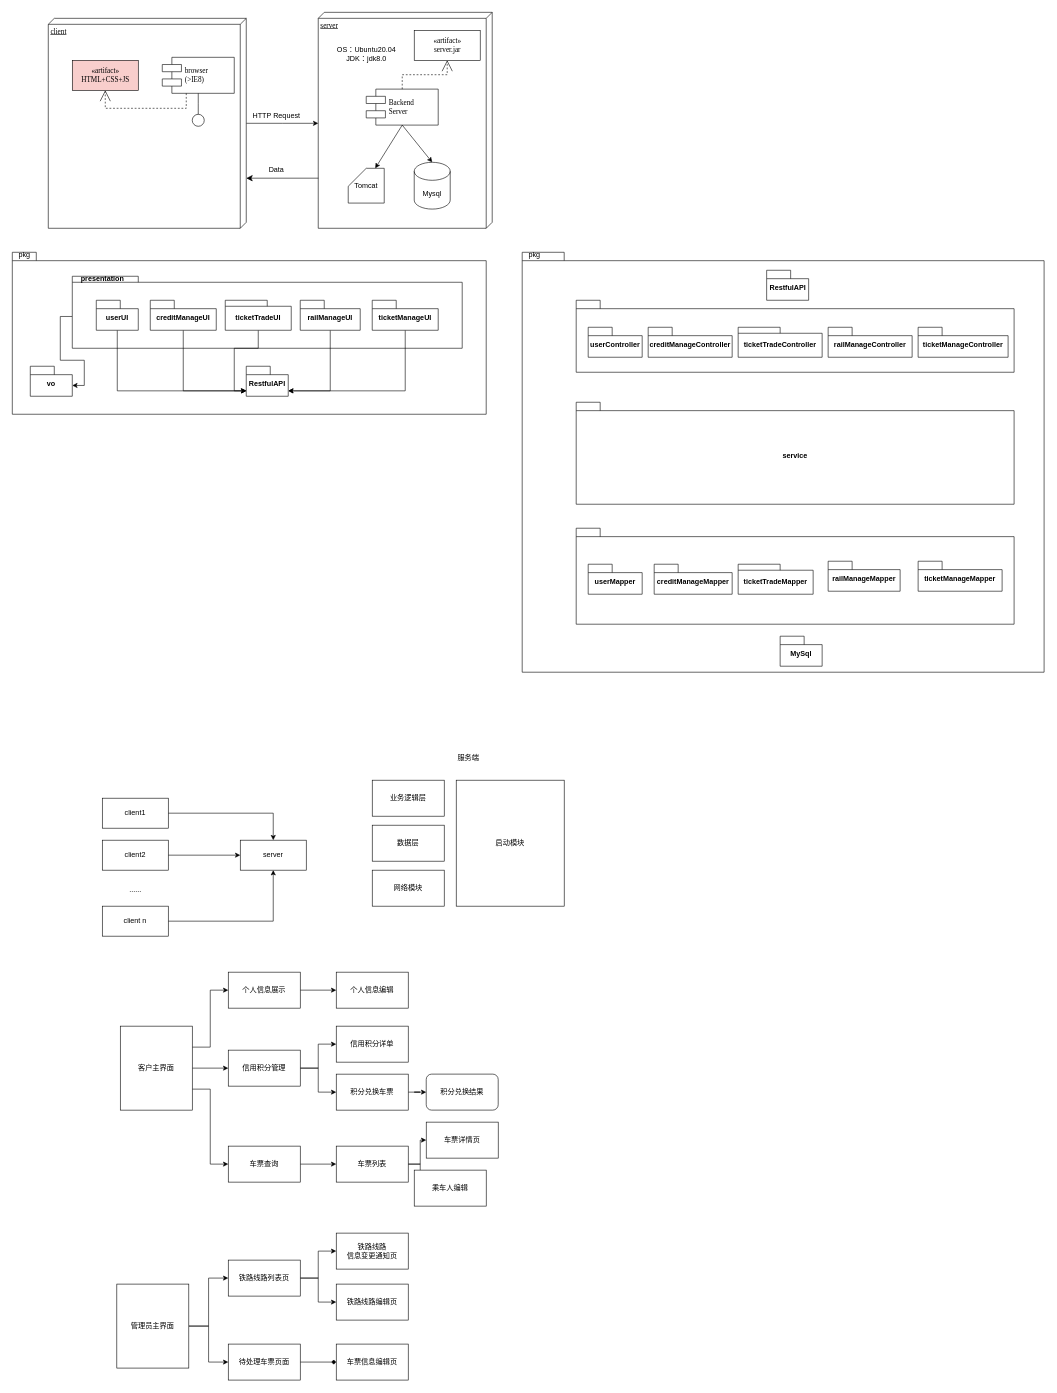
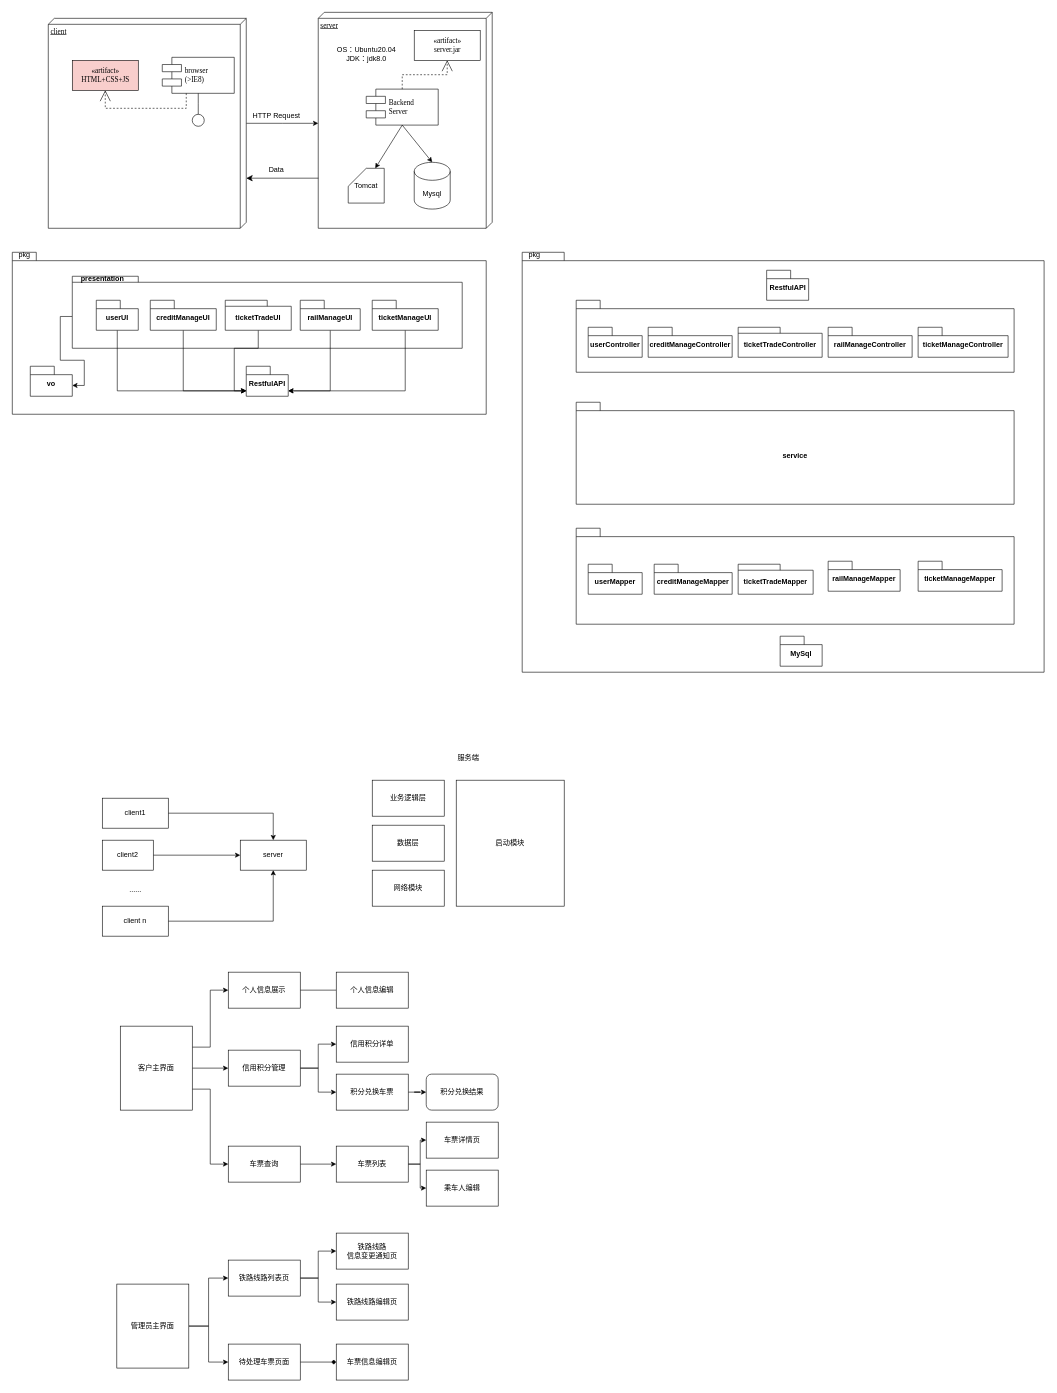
(135, 855) -> (128, 855)
(330, 990) -> (332, 990)
(450, 1188) -> (462, 1188)
